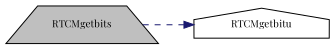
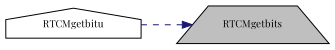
(163, 25) -> (162, 25)
